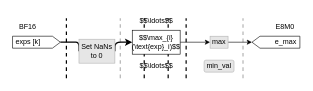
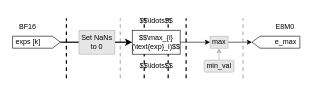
(97, 51) -> (97, 42)
none -> (219, 53)
